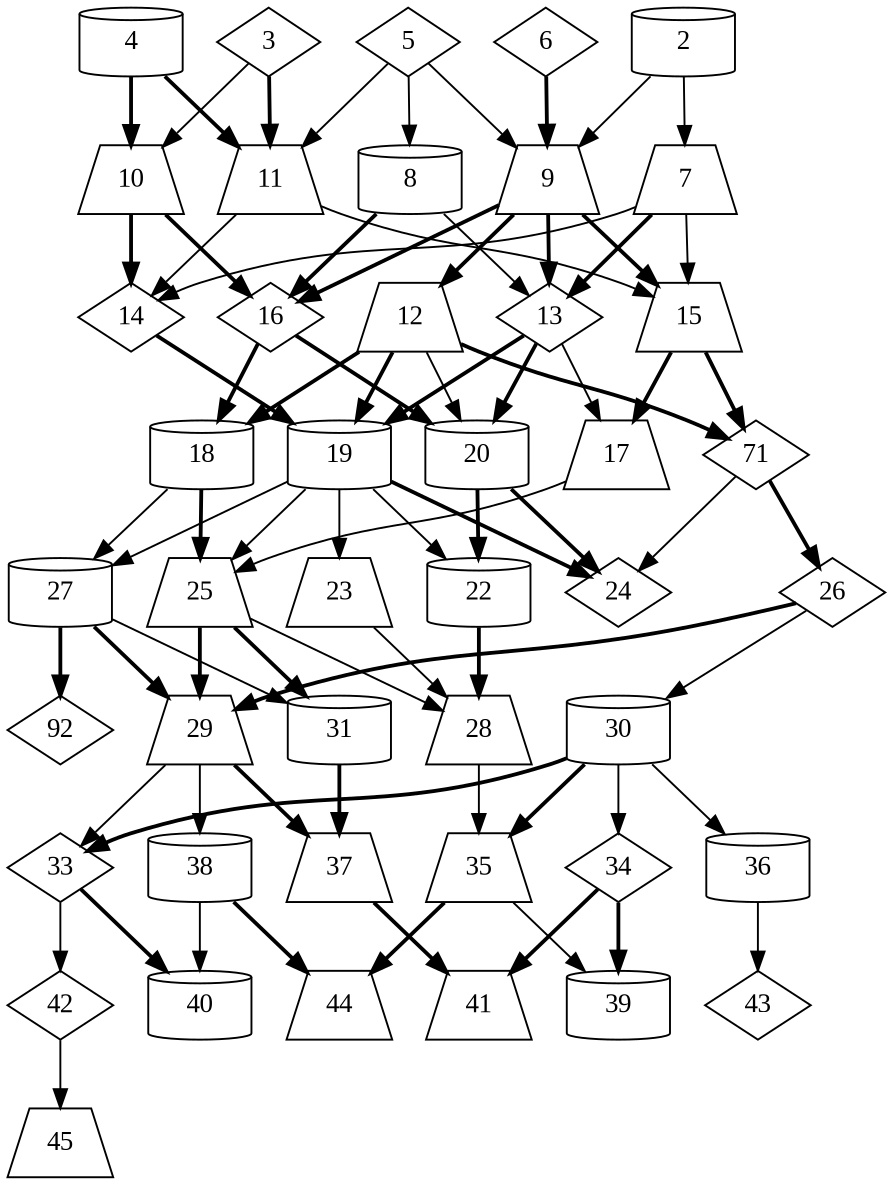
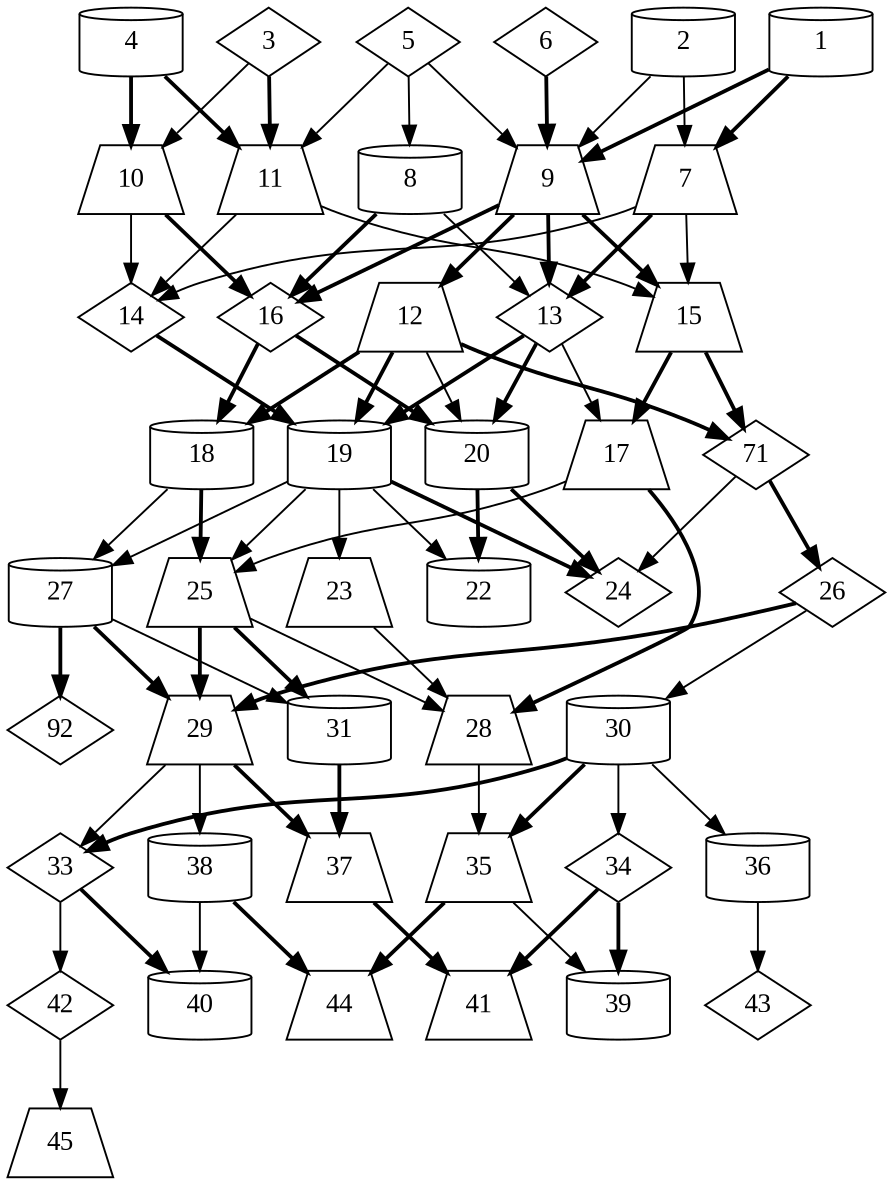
none -> (821, 42)
(131, 239) -> (131, 239)
(479, 642) -> (695, 614)
